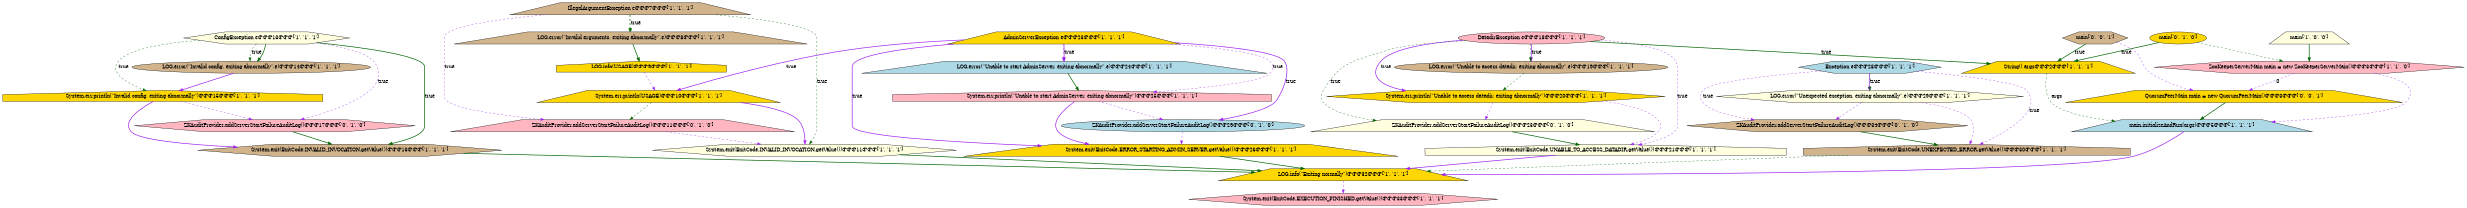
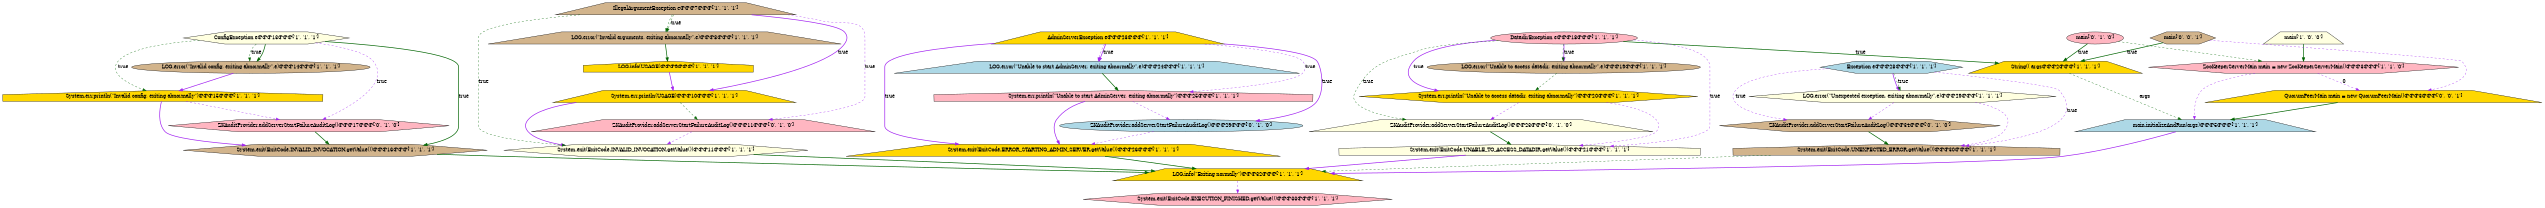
(2178, 38) -> (2095, 38)
(821, 55) -> (832, 54)
(649, 80) -> (671, 80)
